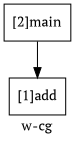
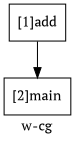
(37, 54) -> (37, 54)
